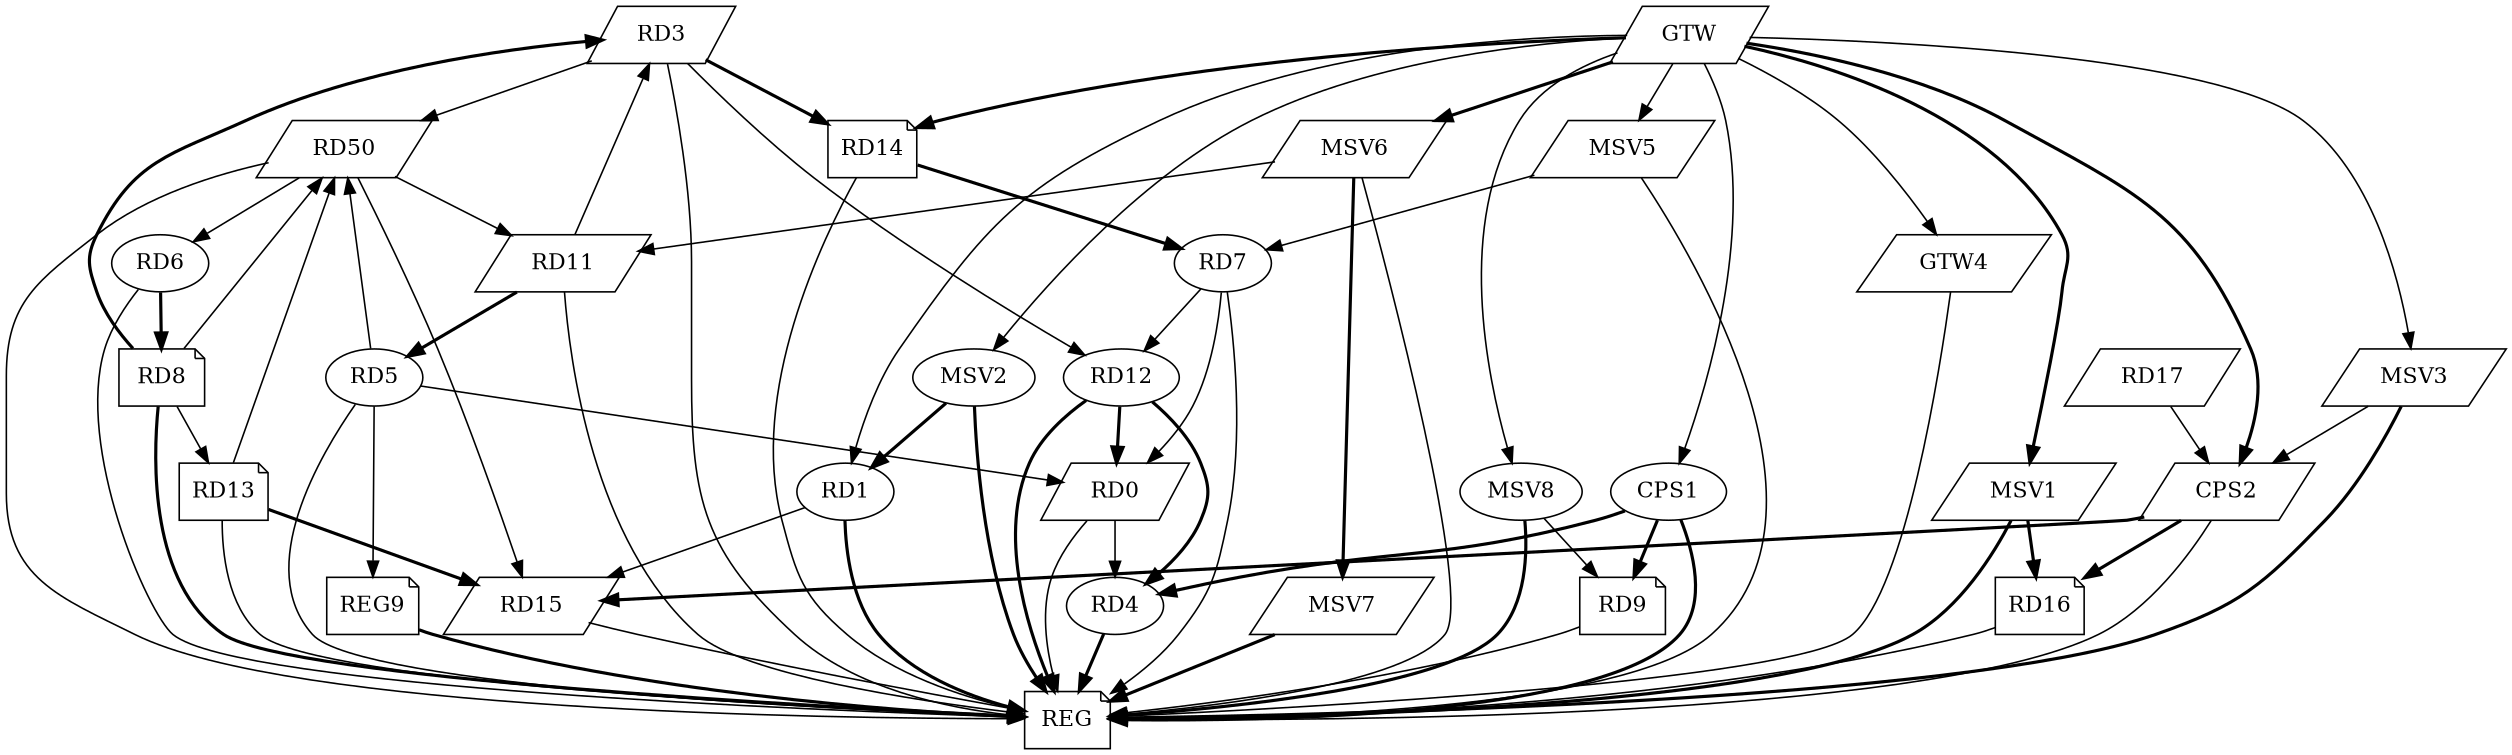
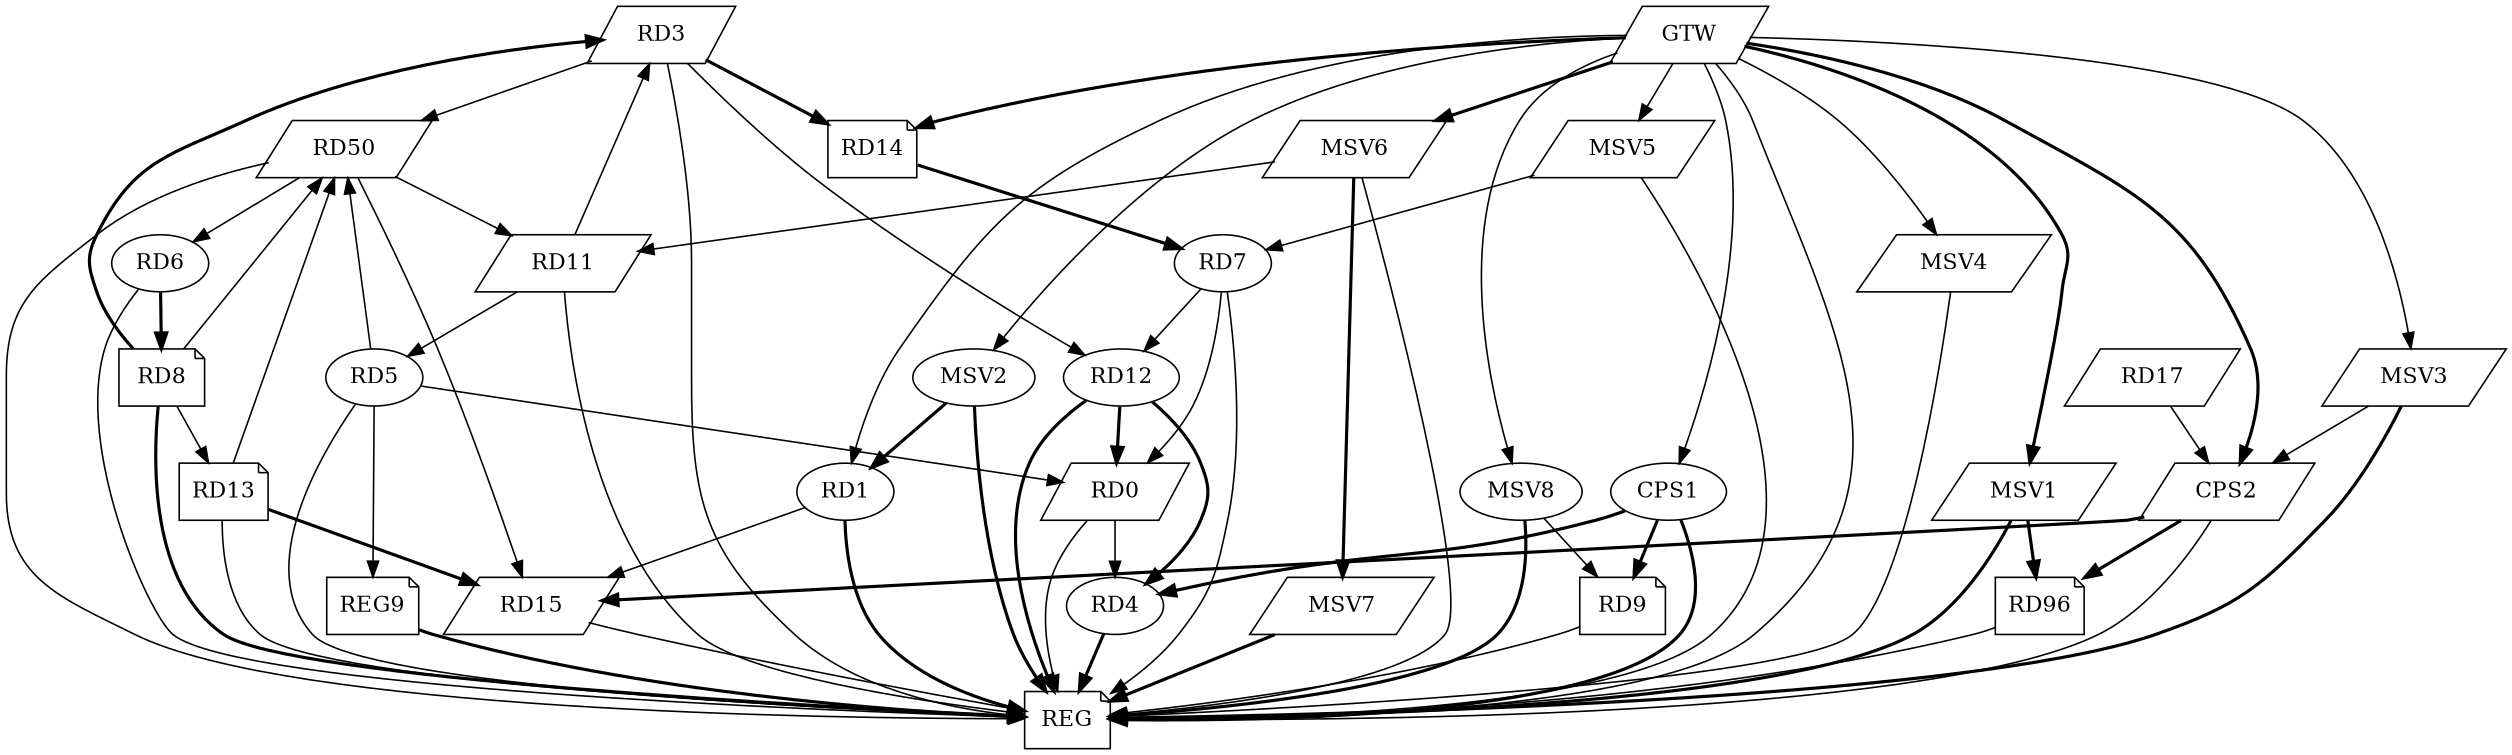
(1954, 263) -> (1954, 263)
(469, 320) -> (469, 320)
(778, 498) -> (1750, 637)
(2040, 606) -> (2040, 606)
